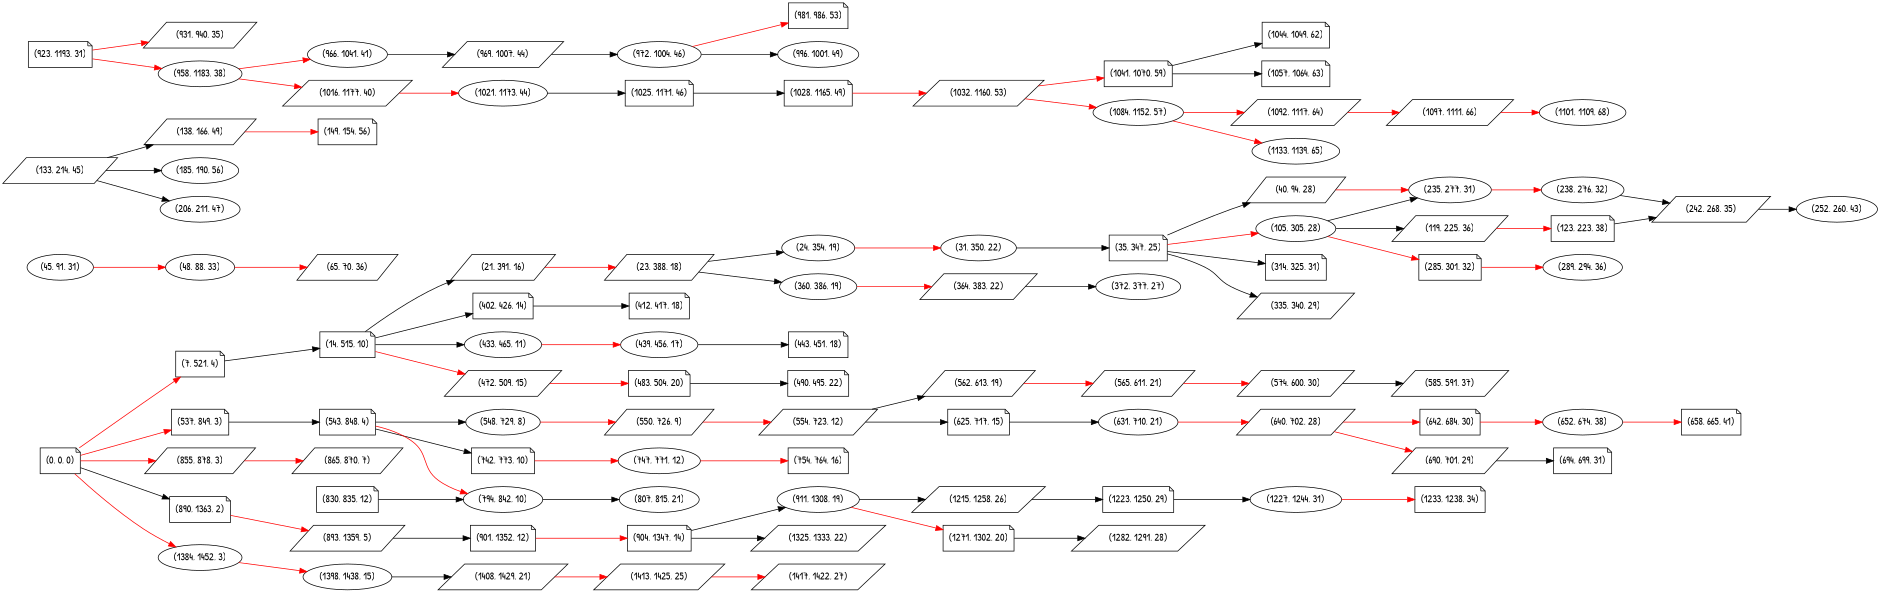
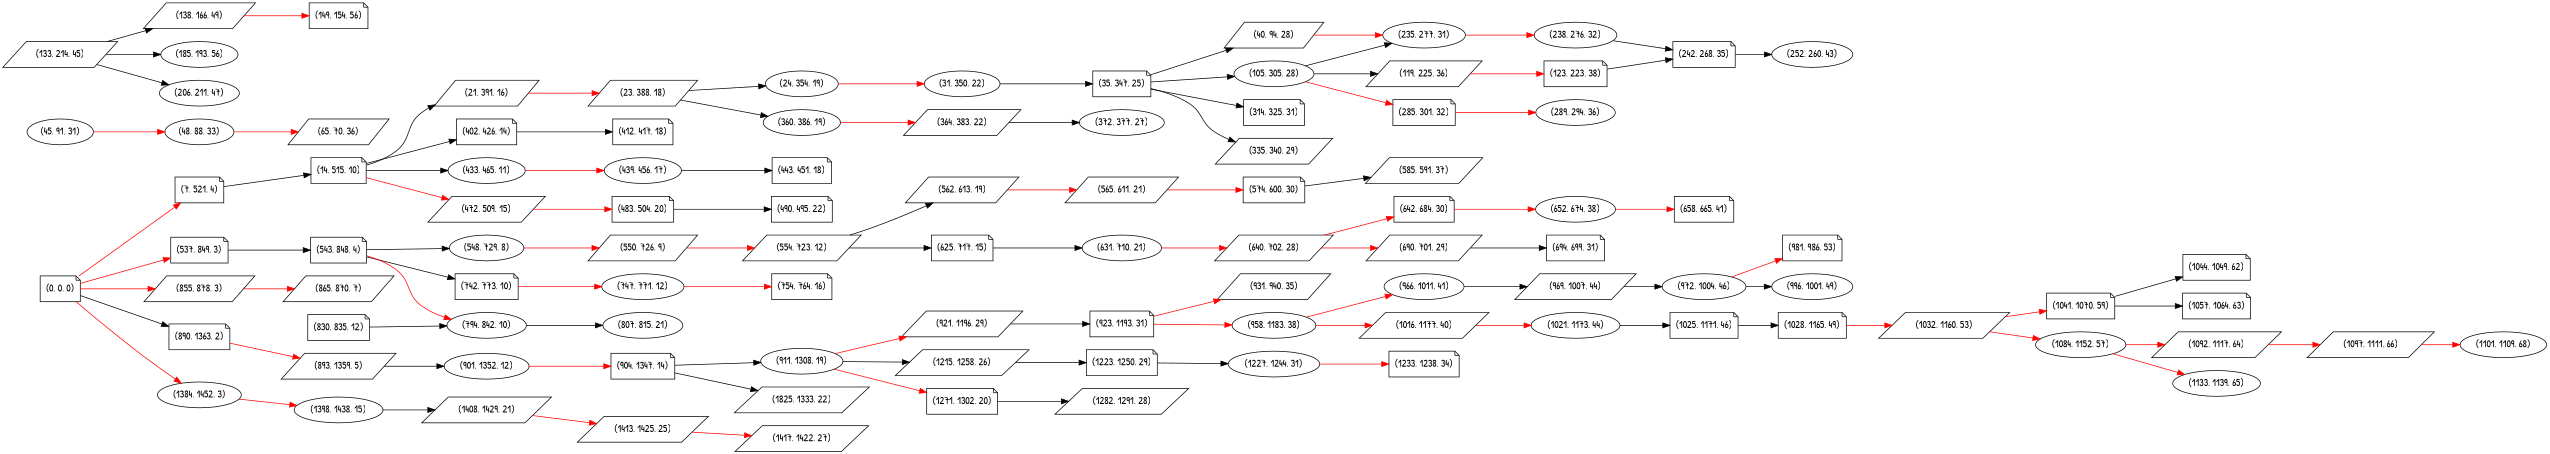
(347, 54) -> (1424, 287)
(200, 171) -> (199, 54)
(1711, 209) -> (1704, 54)
(1209, 239) -> (1189, 79)
none -> (962, 324)
(1296, 383) -> (1274, 190)
(503, 538) -> (487, 366)
(818, 538) -> (802, 400)
